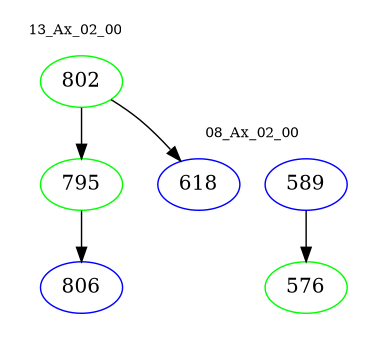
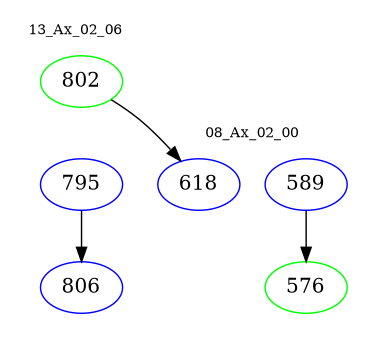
(76, 31) -> (76, 31)
(82, 126) -> none
(82, 185) -> (82, 185)
